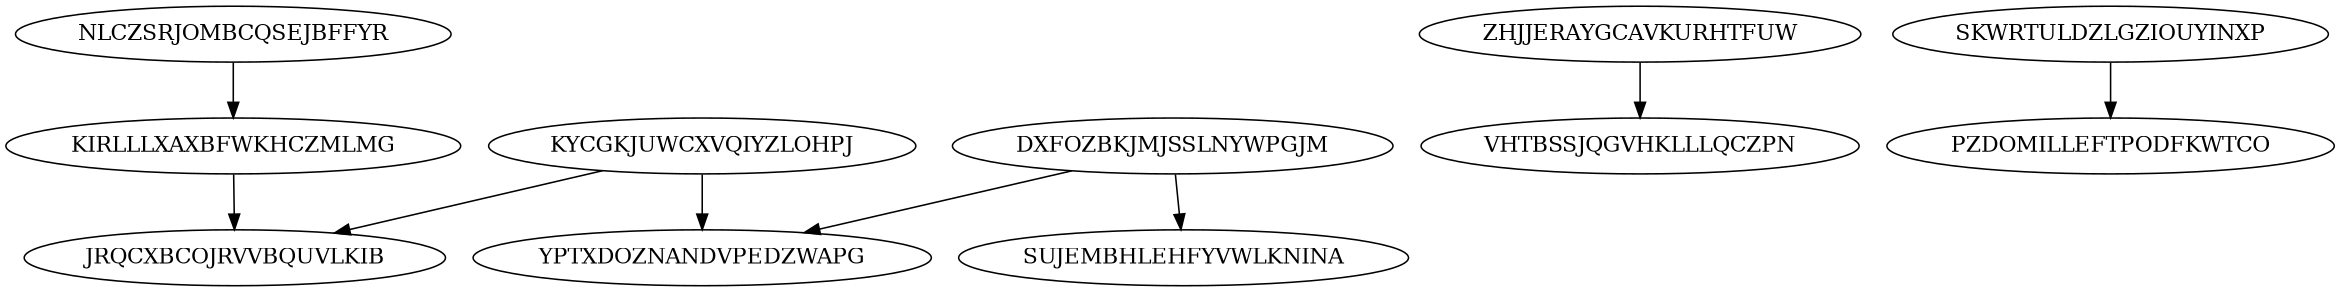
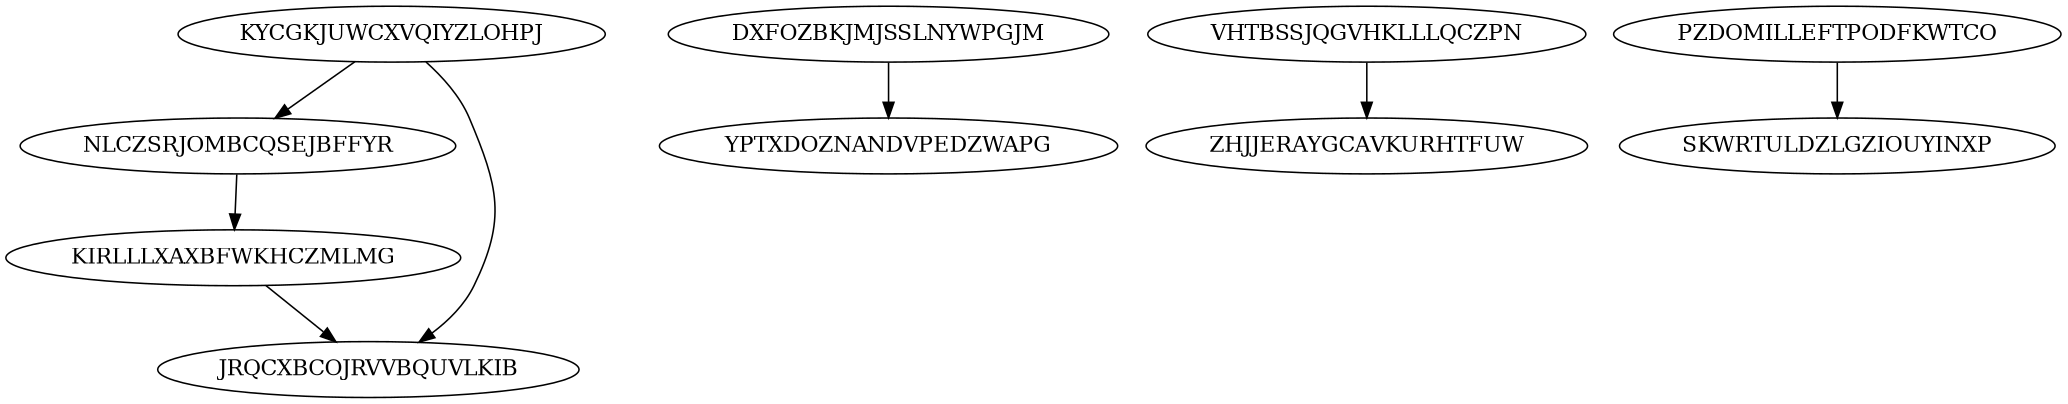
(1640, 82) -> (1367, 82)
(2111, 82) -> (1837, 82)
(702, 194) -> (321, 85)
(1184, 258) -> none
